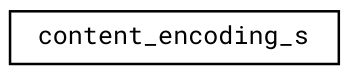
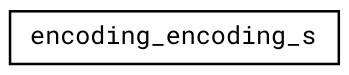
(174, 38) -> (174, 38)
